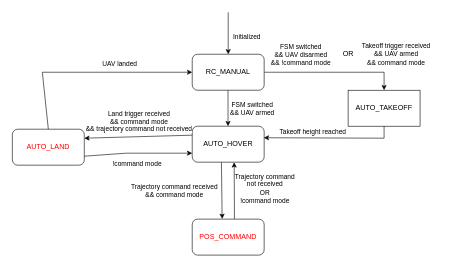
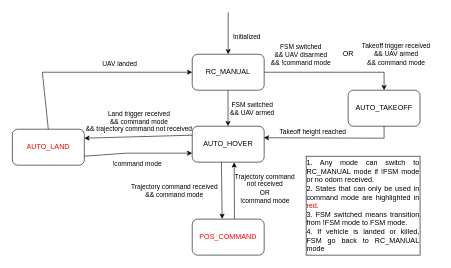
(384, 108) -> (384, 108)
none -> (363, 206)
